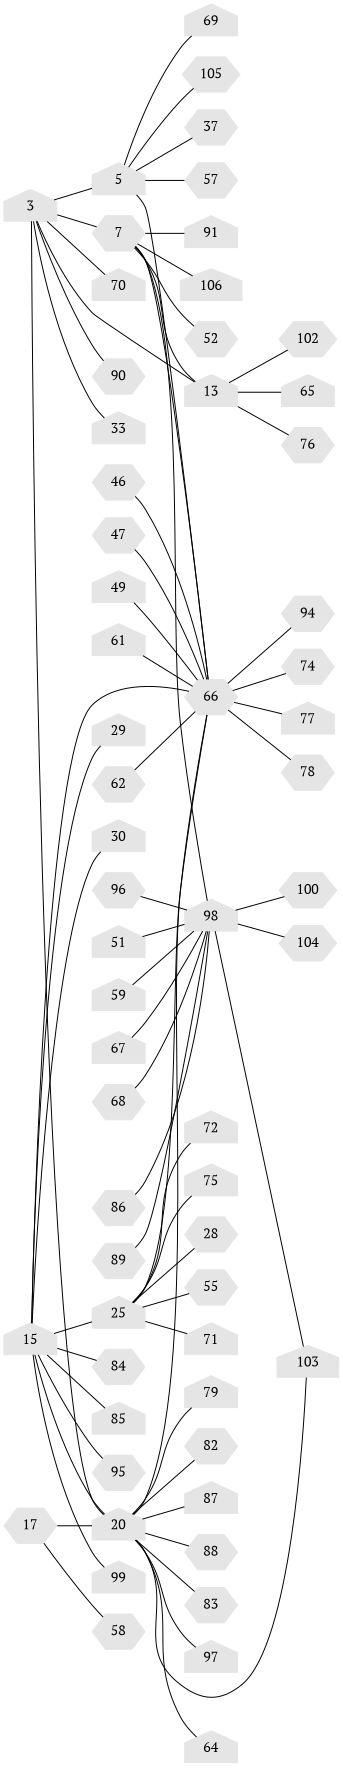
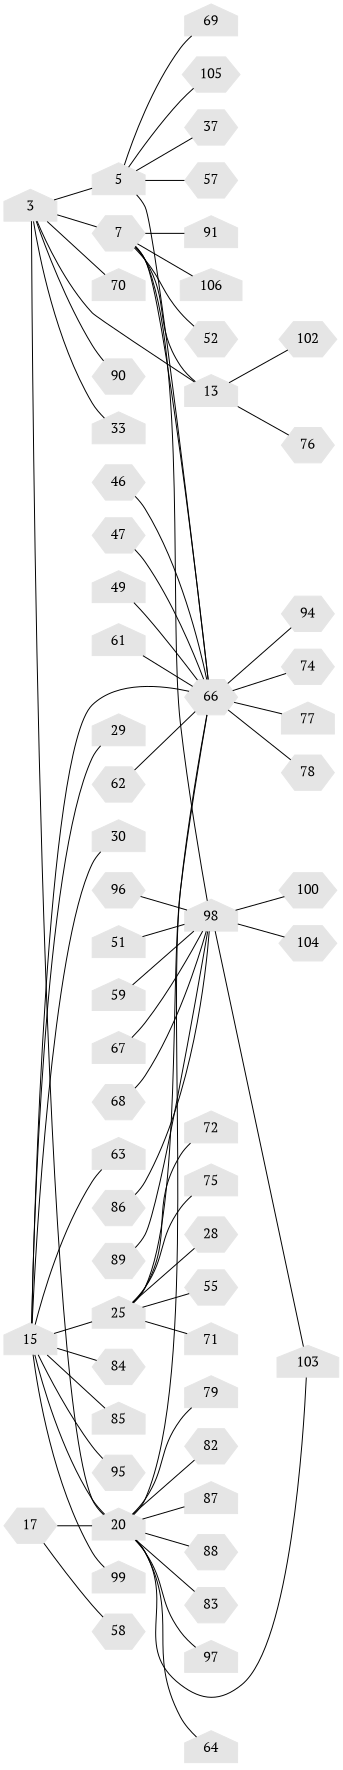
(308, 392) -> none
none -> (119, 1155)
